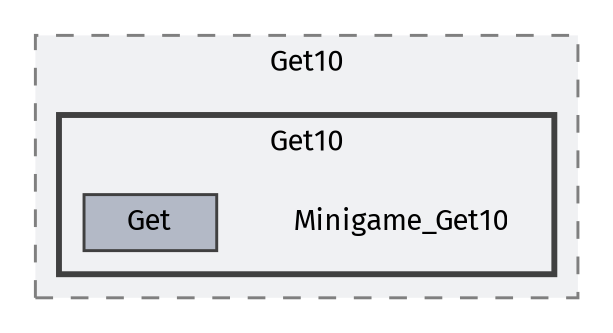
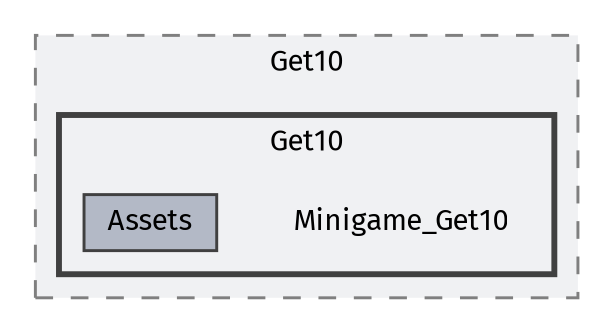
(150, 223) -> (150, 223)
